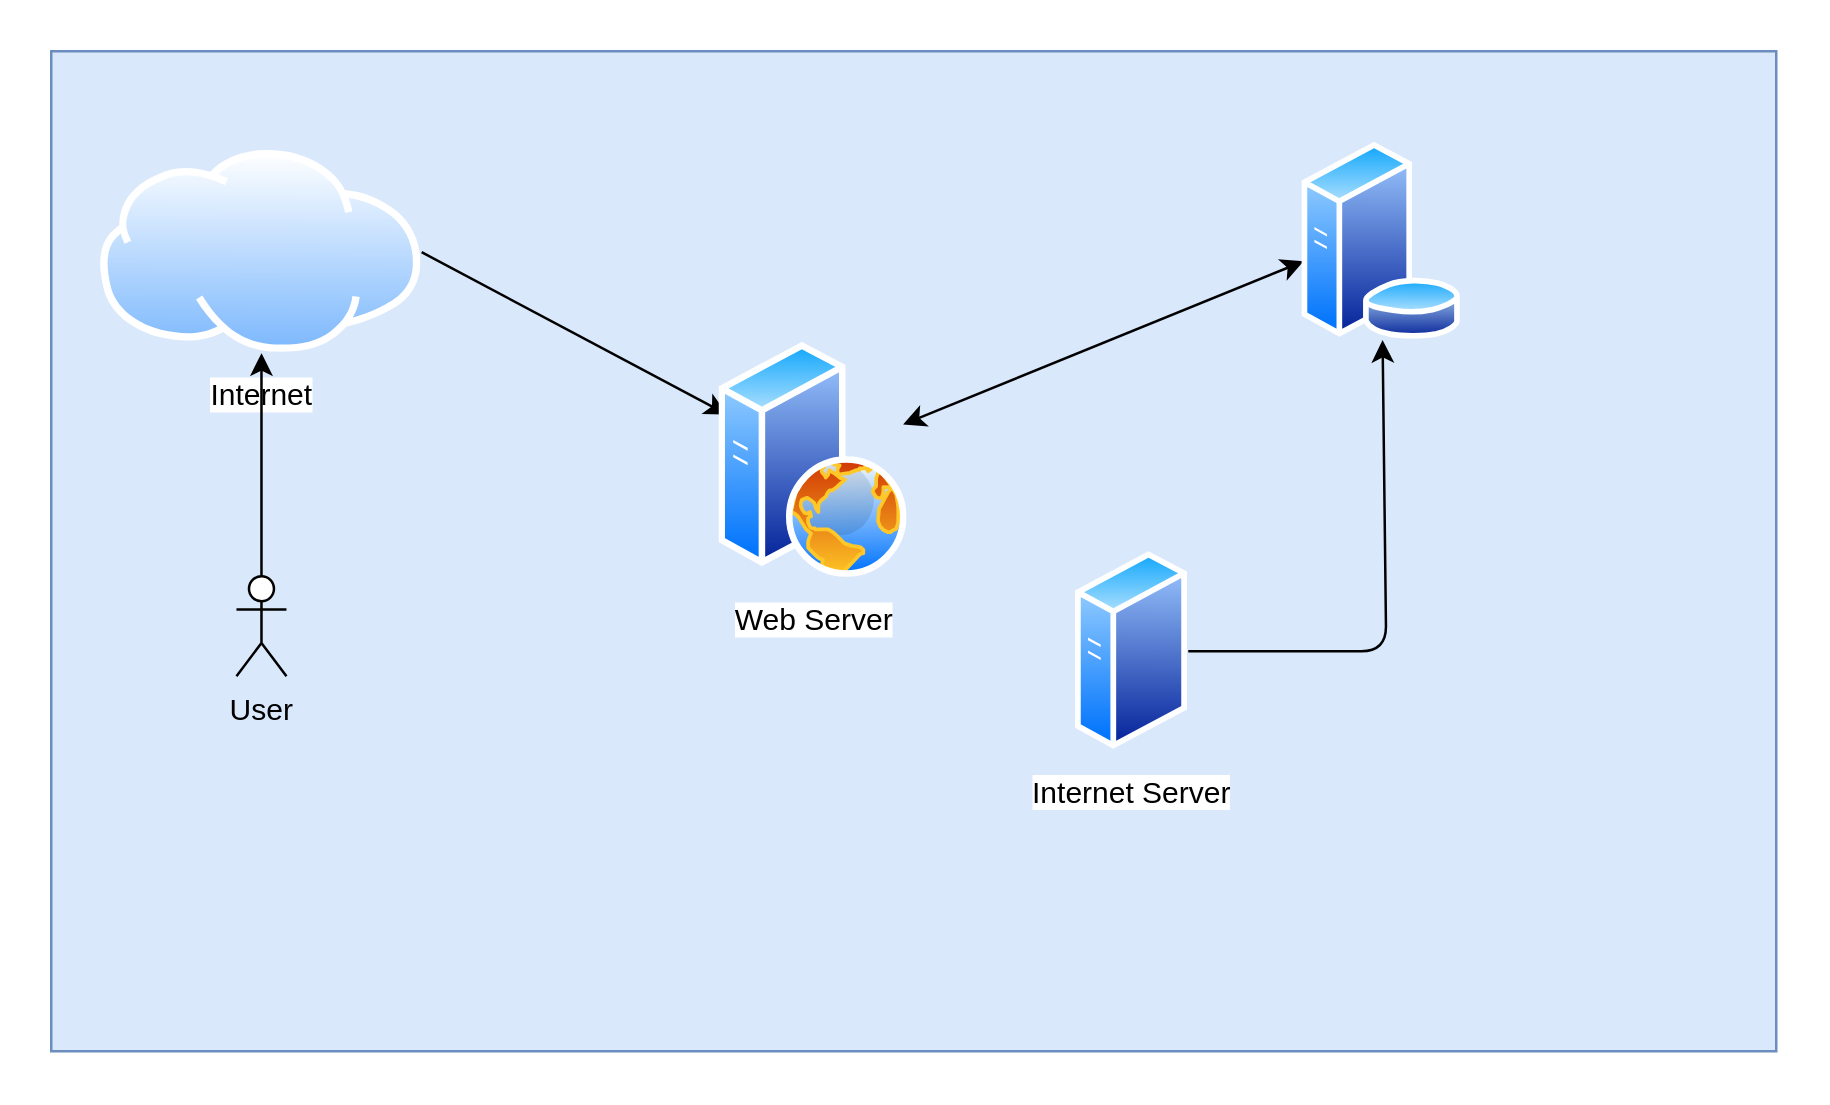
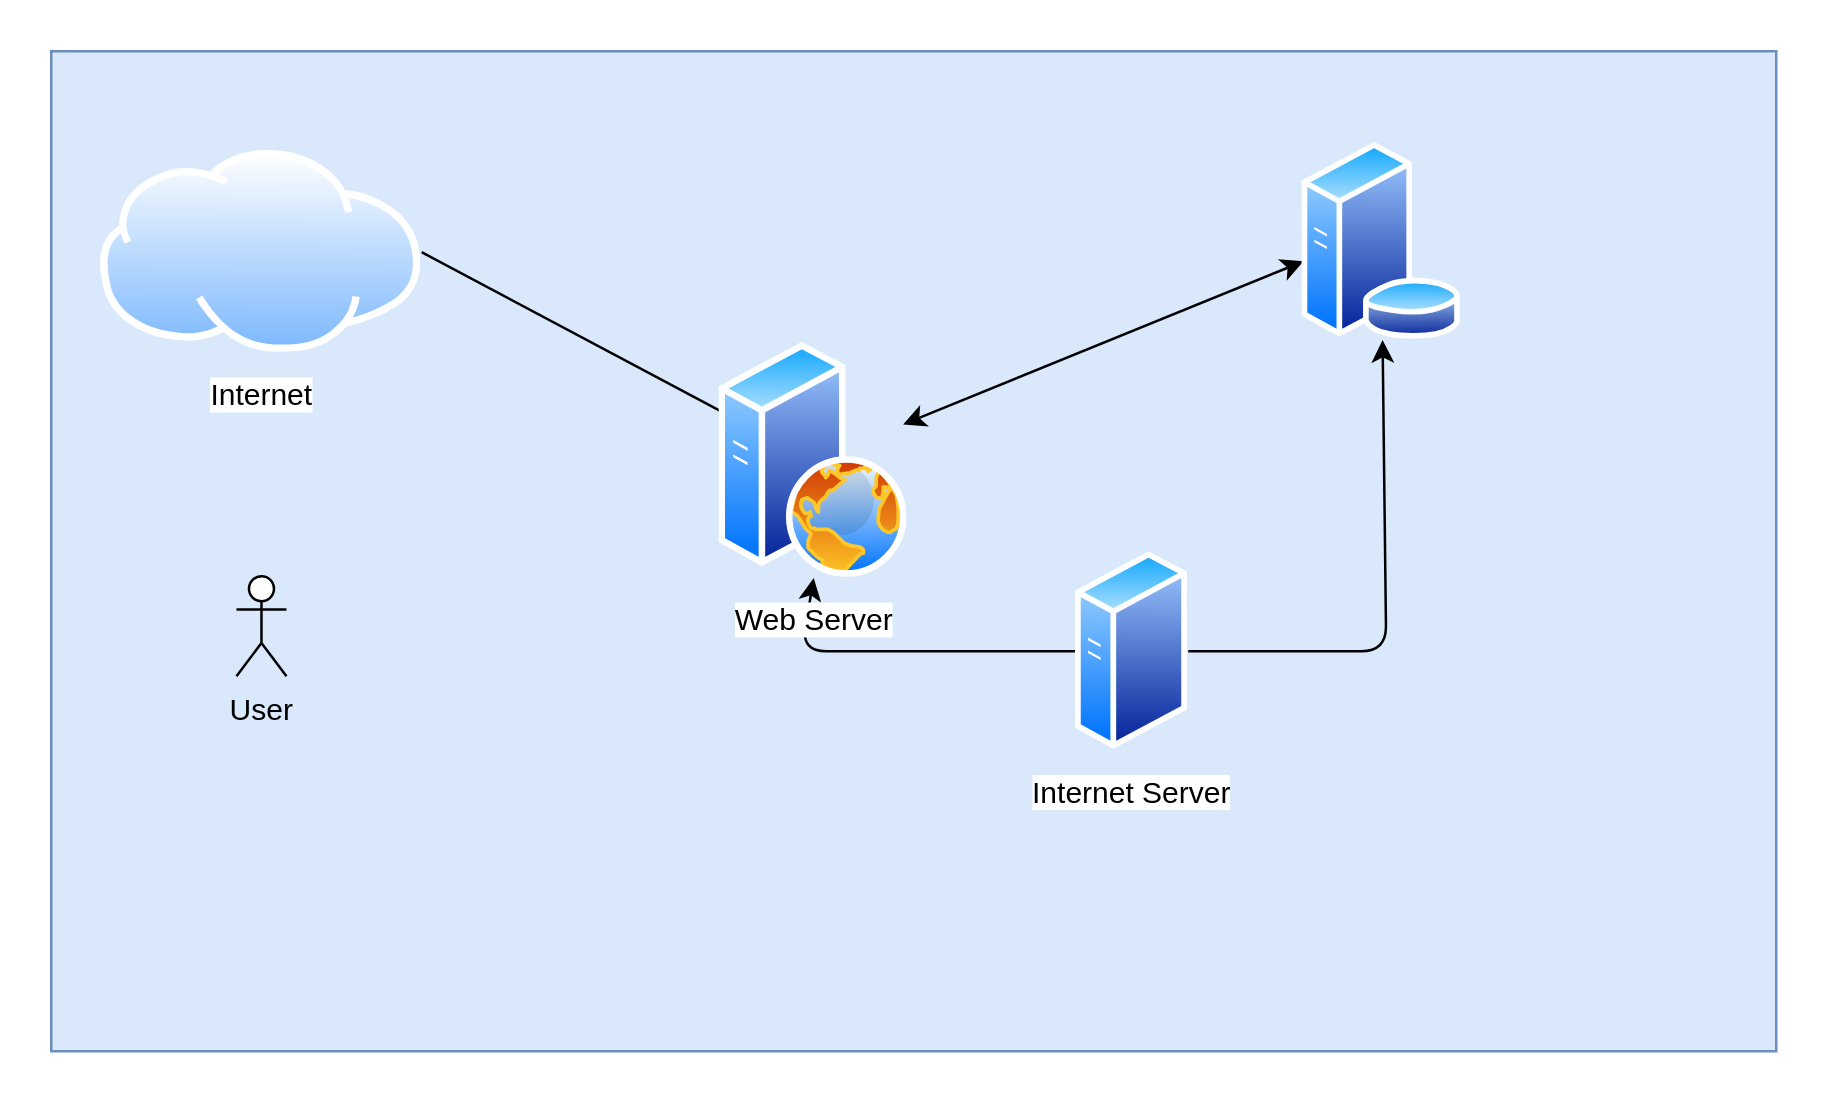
(711, 406) -> (715, 408)
(261, 473) -> none
none -> (939, 651)
